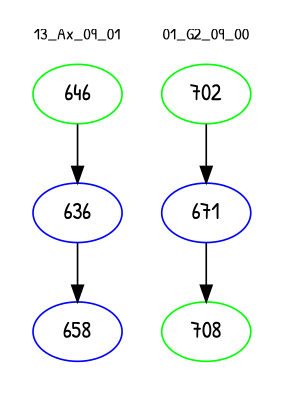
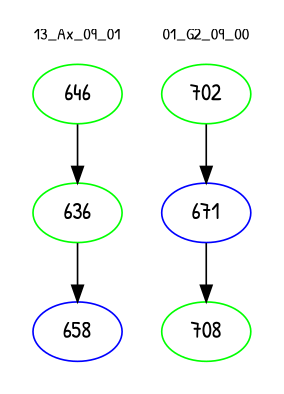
(78, 213) -> (78, 213)
